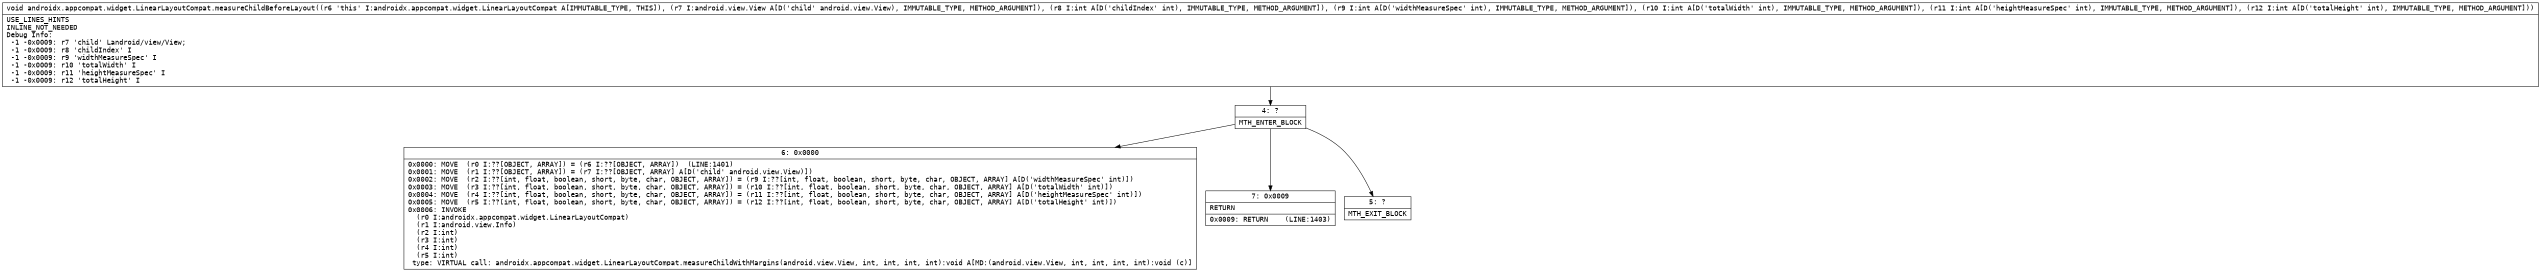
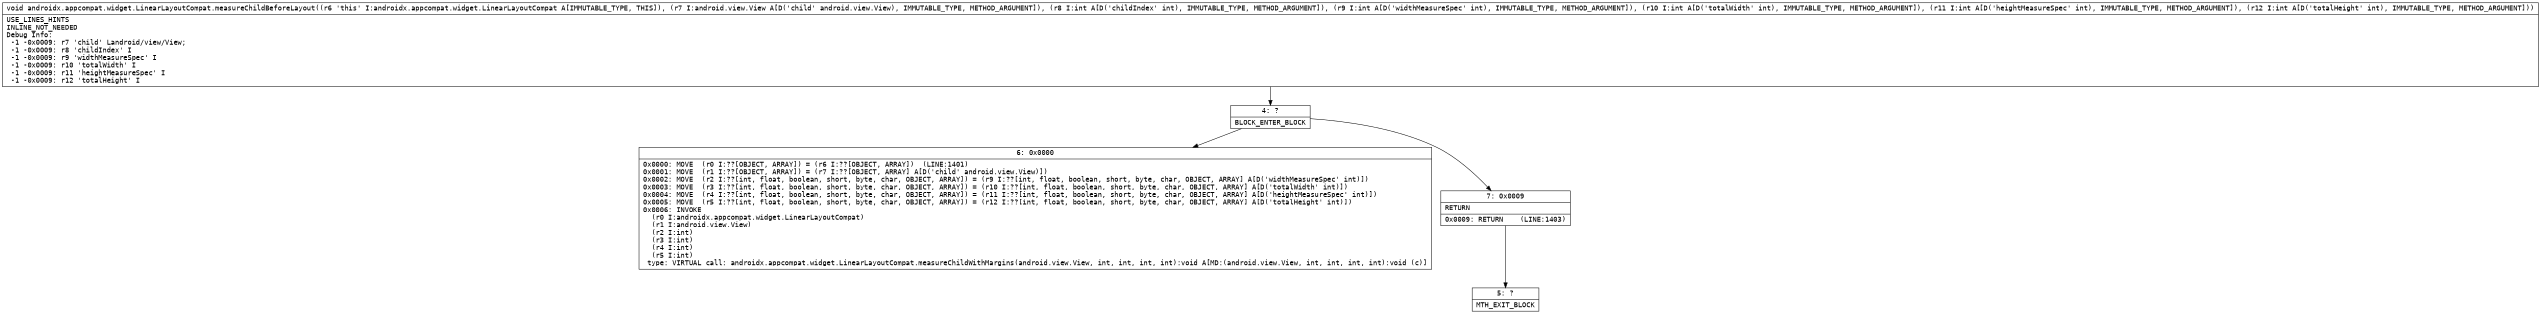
(1270, 123) -> (1270, 123)
(1345, 153) -> (1506, 254)
(462, 225) -> (697, 225)
